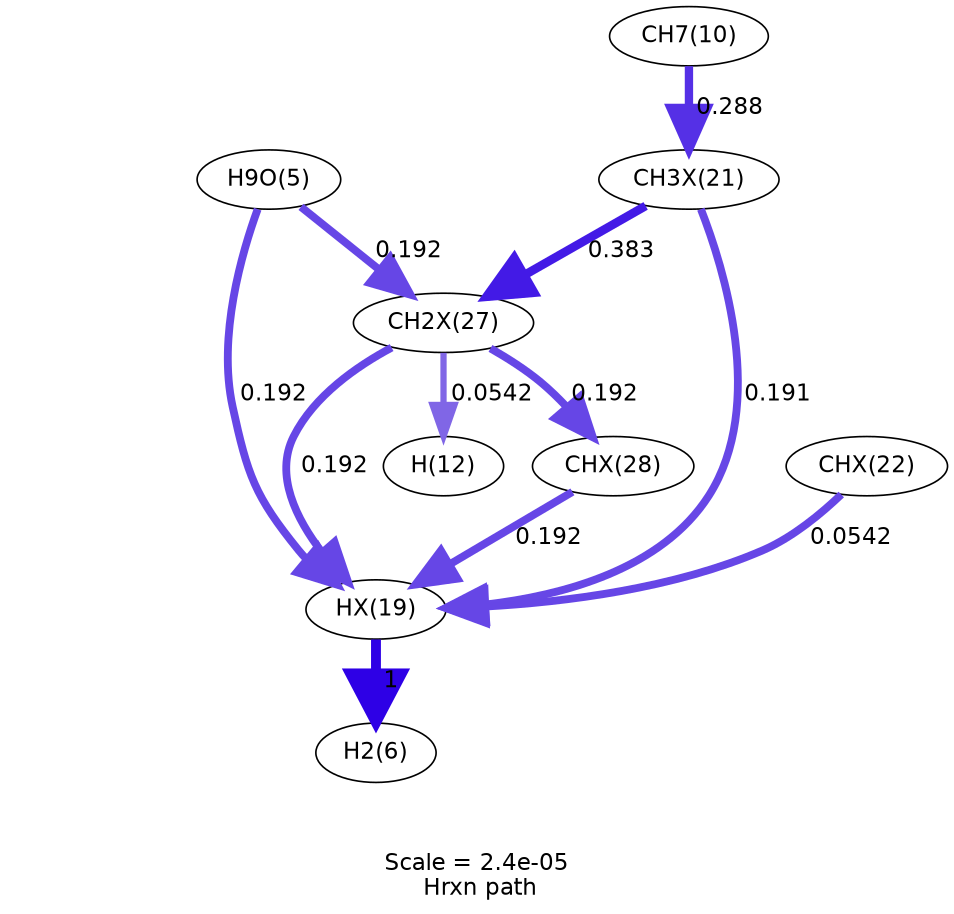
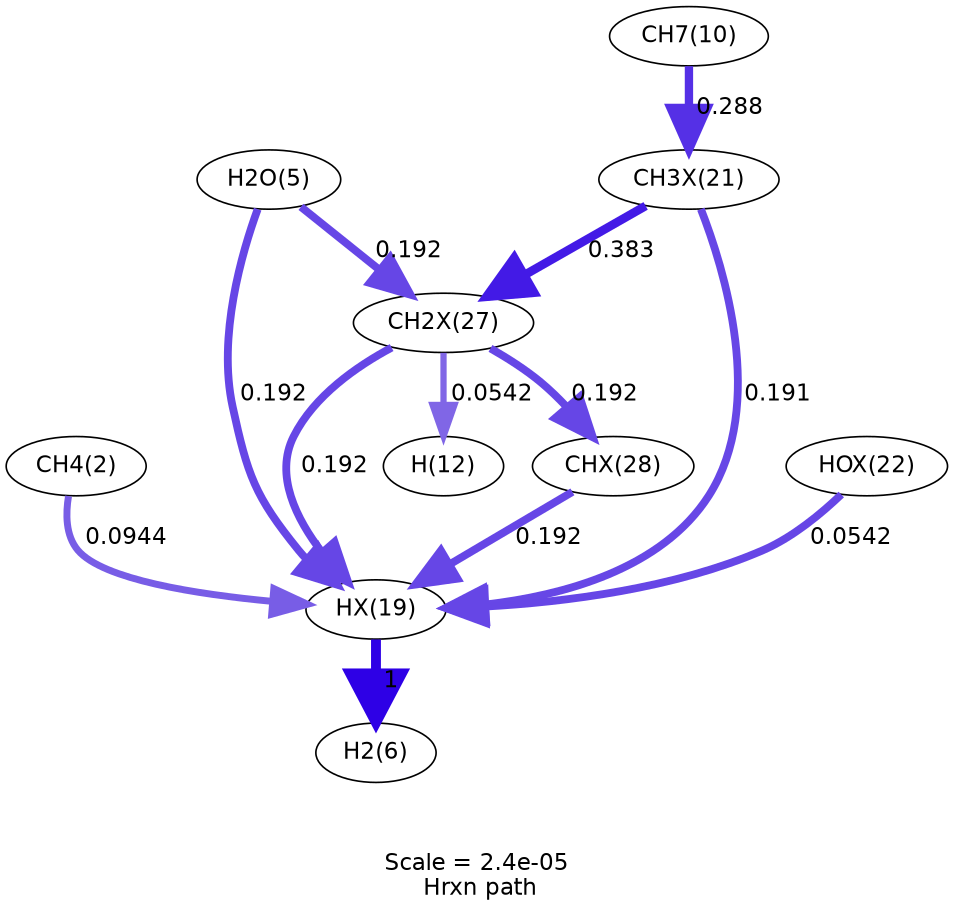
(269, 180) -> (269, 180)
none -> (76, 466)
(867, 466) -> (867, 466)
